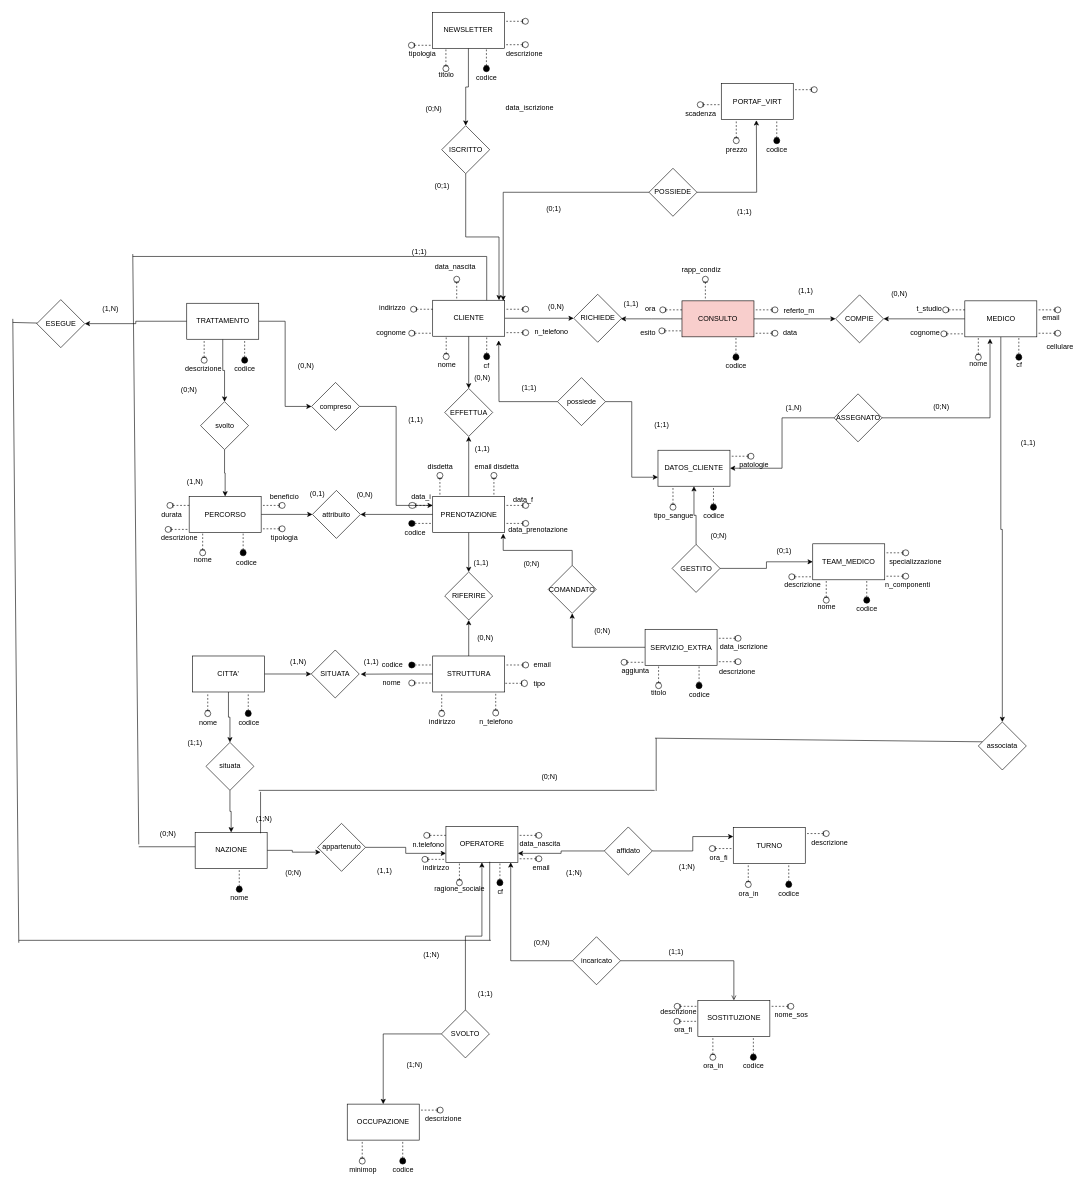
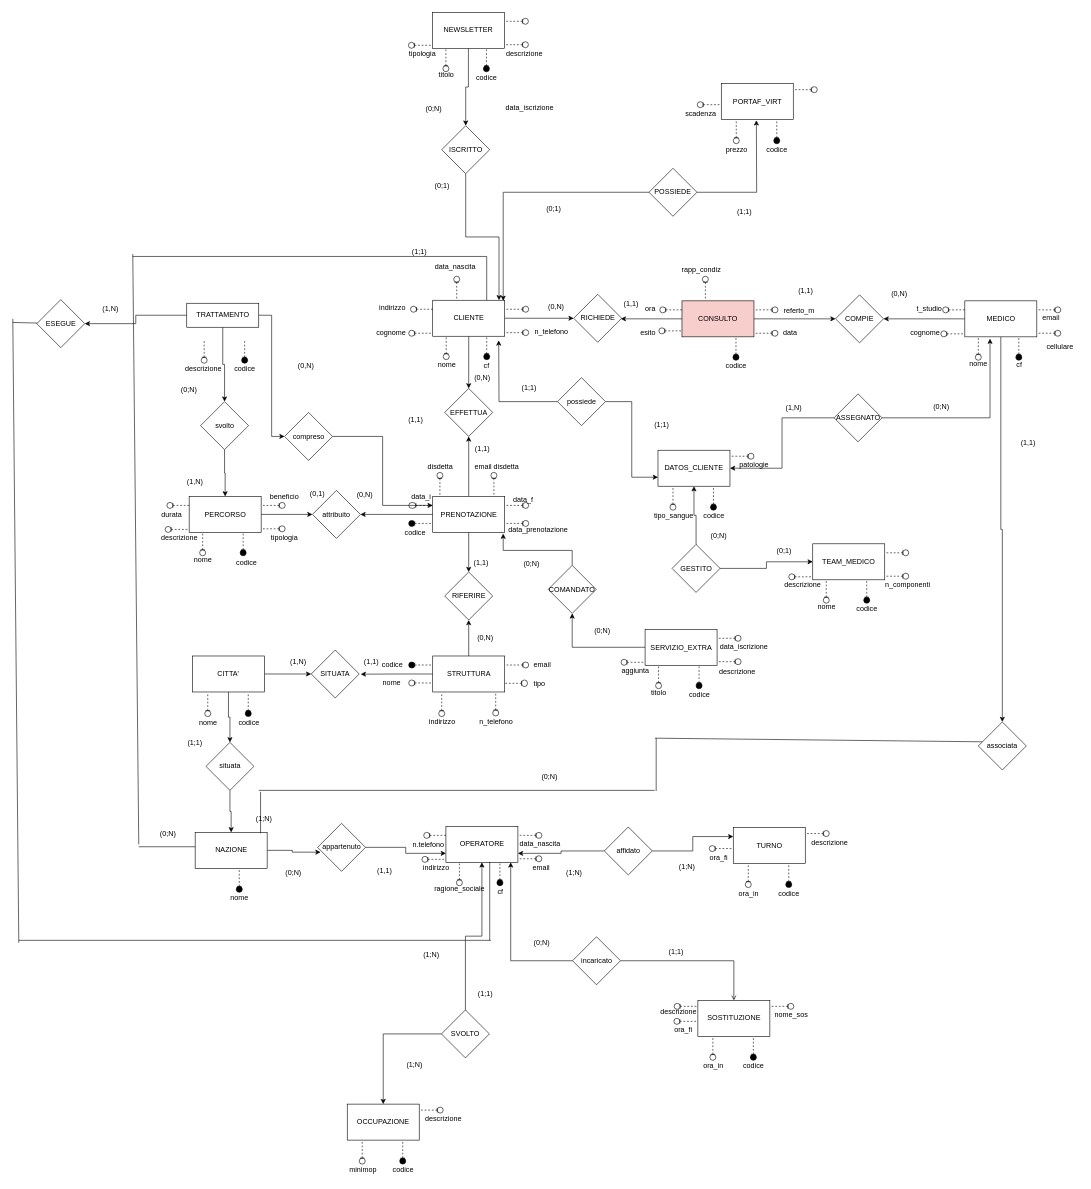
(223, 321) -> (223, 315)
(335, 407) -> (308, 437)
(915, 562) -> none
